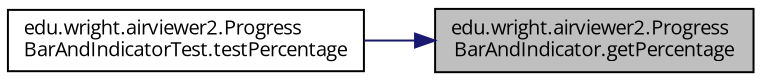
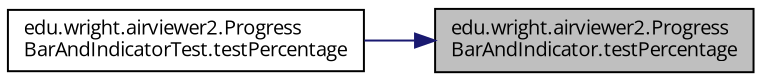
(594, 41) -> (594, 41)
